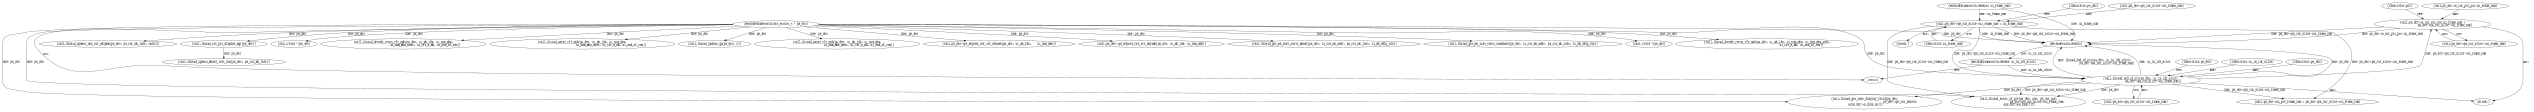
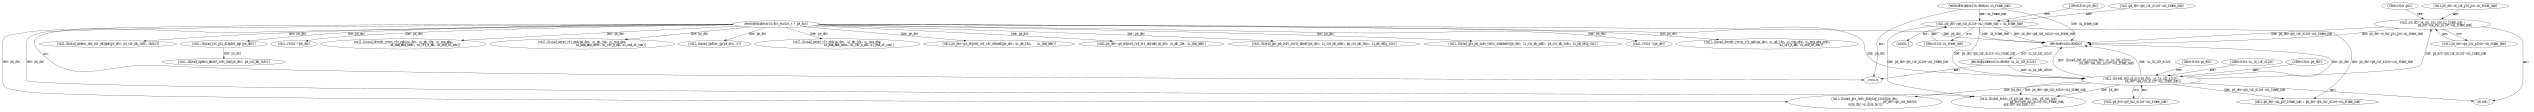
none -> (1901, 25)
(1958, 70) -> (1958, 70)
